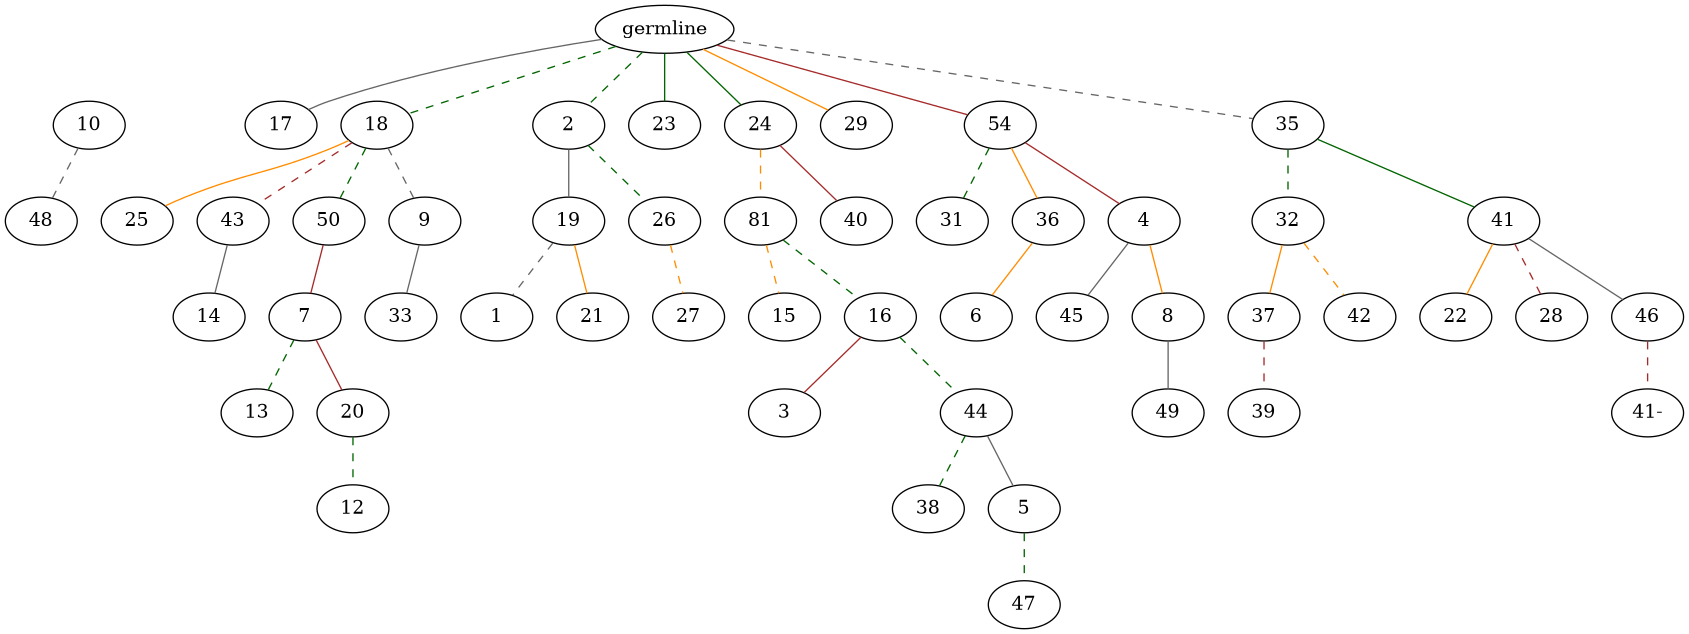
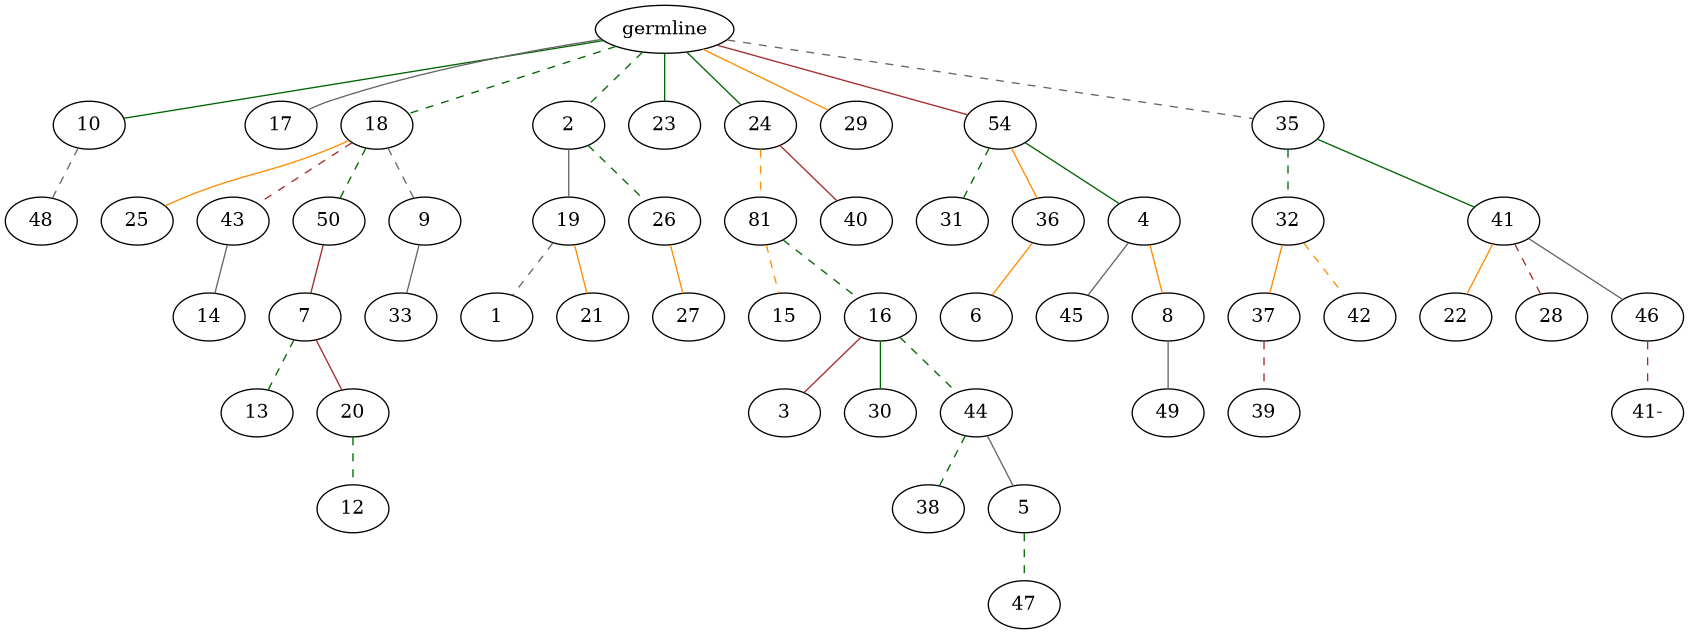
none -> (364, 79)
(1072, 173) -> (1072, 173)
(677, 269) -> (677, 269)
none -> (880, 413)
